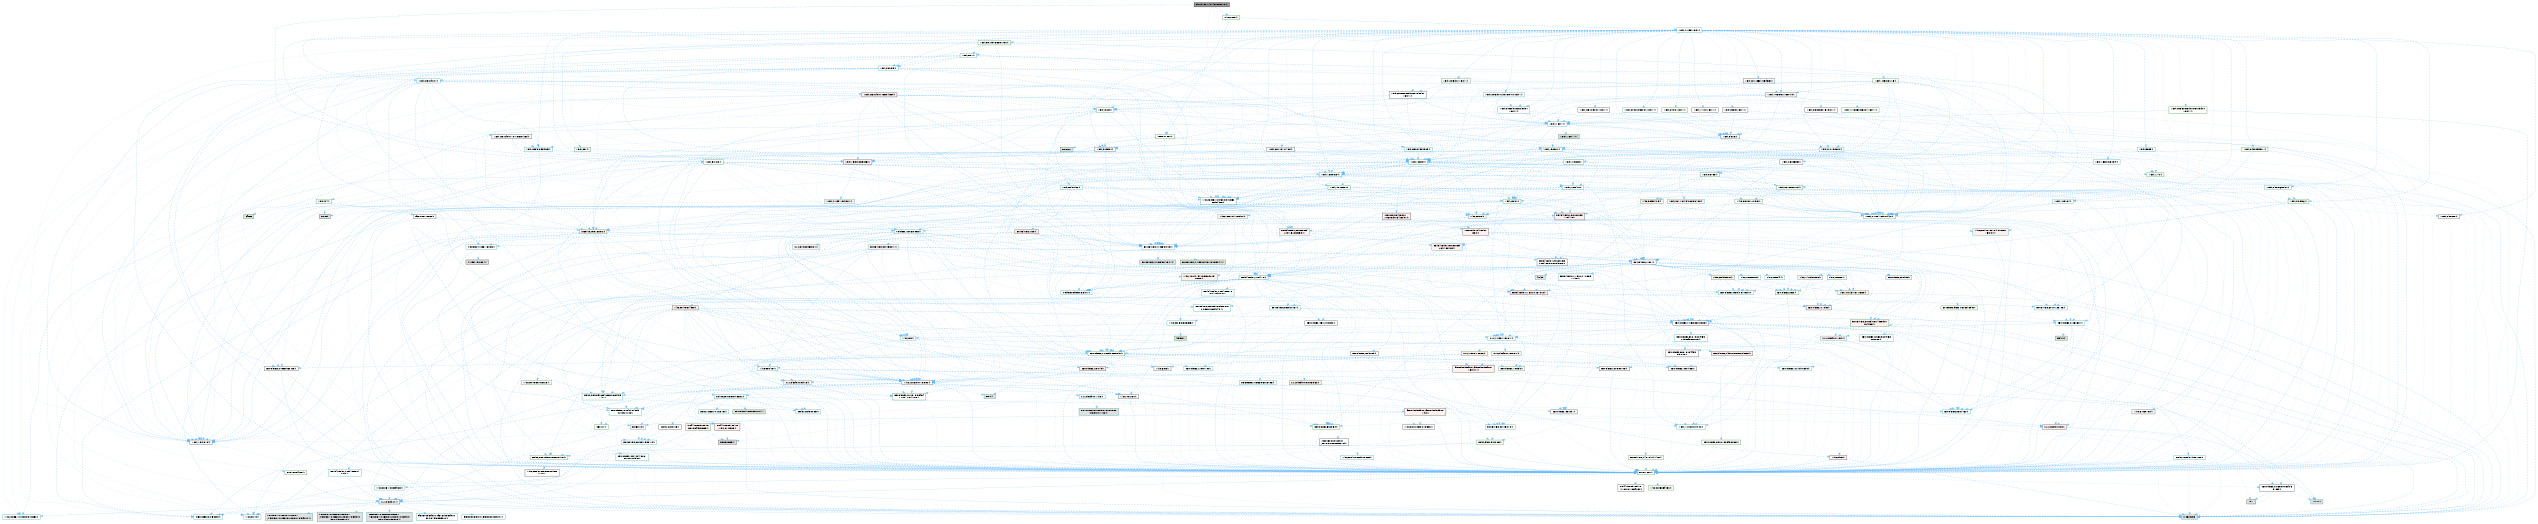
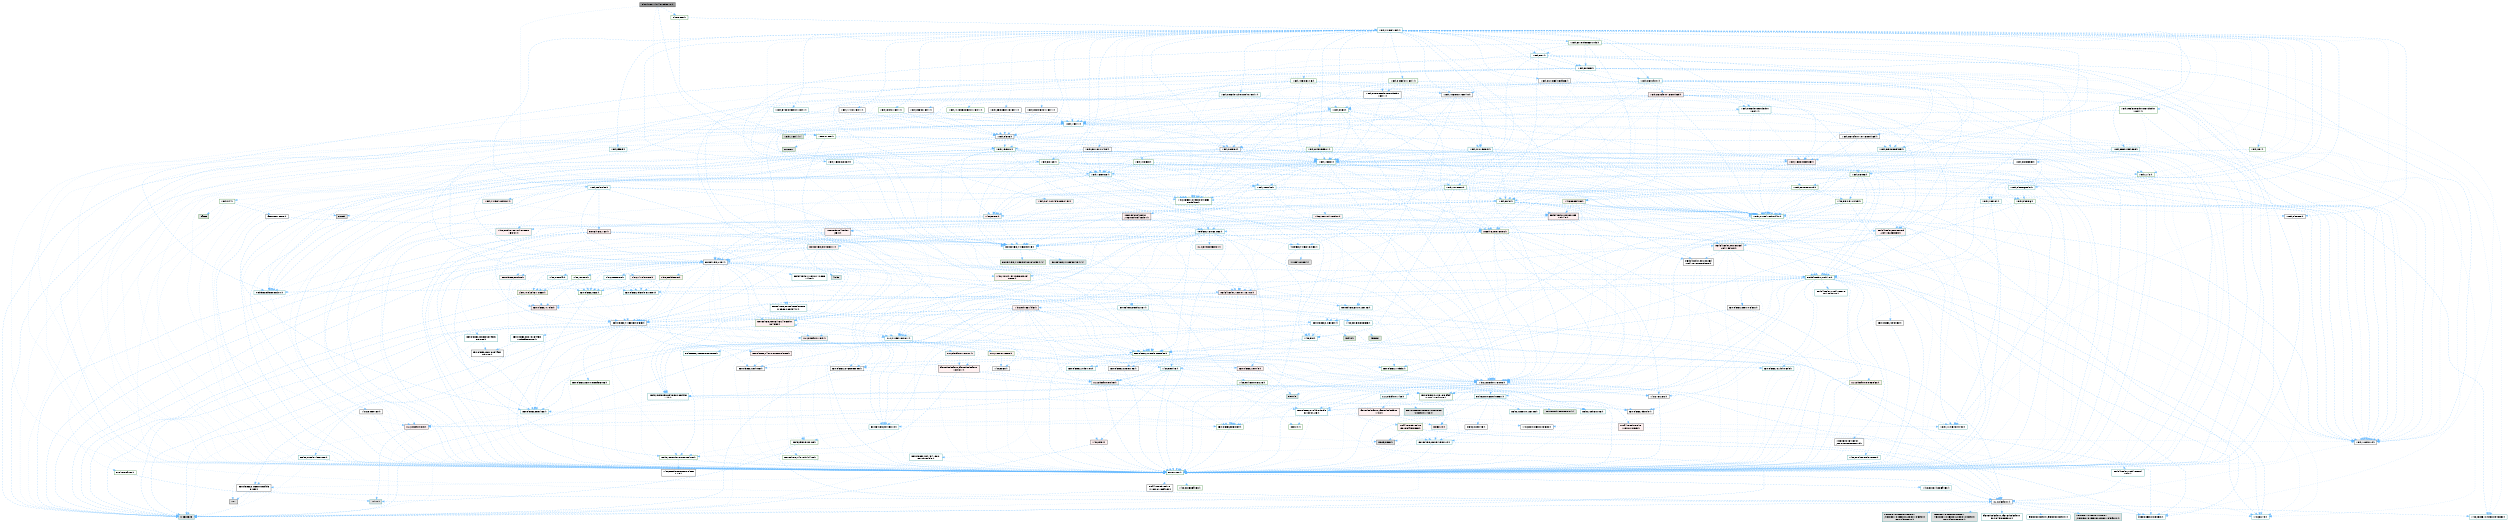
(1549, 152) -> (1819, 164)
(1959, 308) -> none
